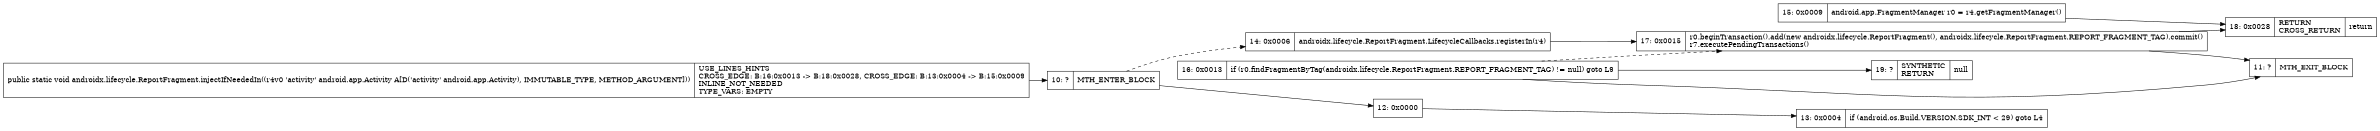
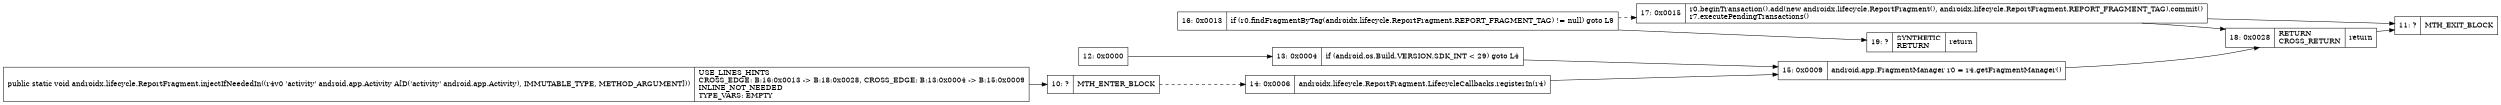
(1591, 42) -> (1662, 78)
none -> (1648, 63)
(1961, 70) -> (1961, 42)
(1889, 95) -> (2383, 31)
(1264, 96) -> none
